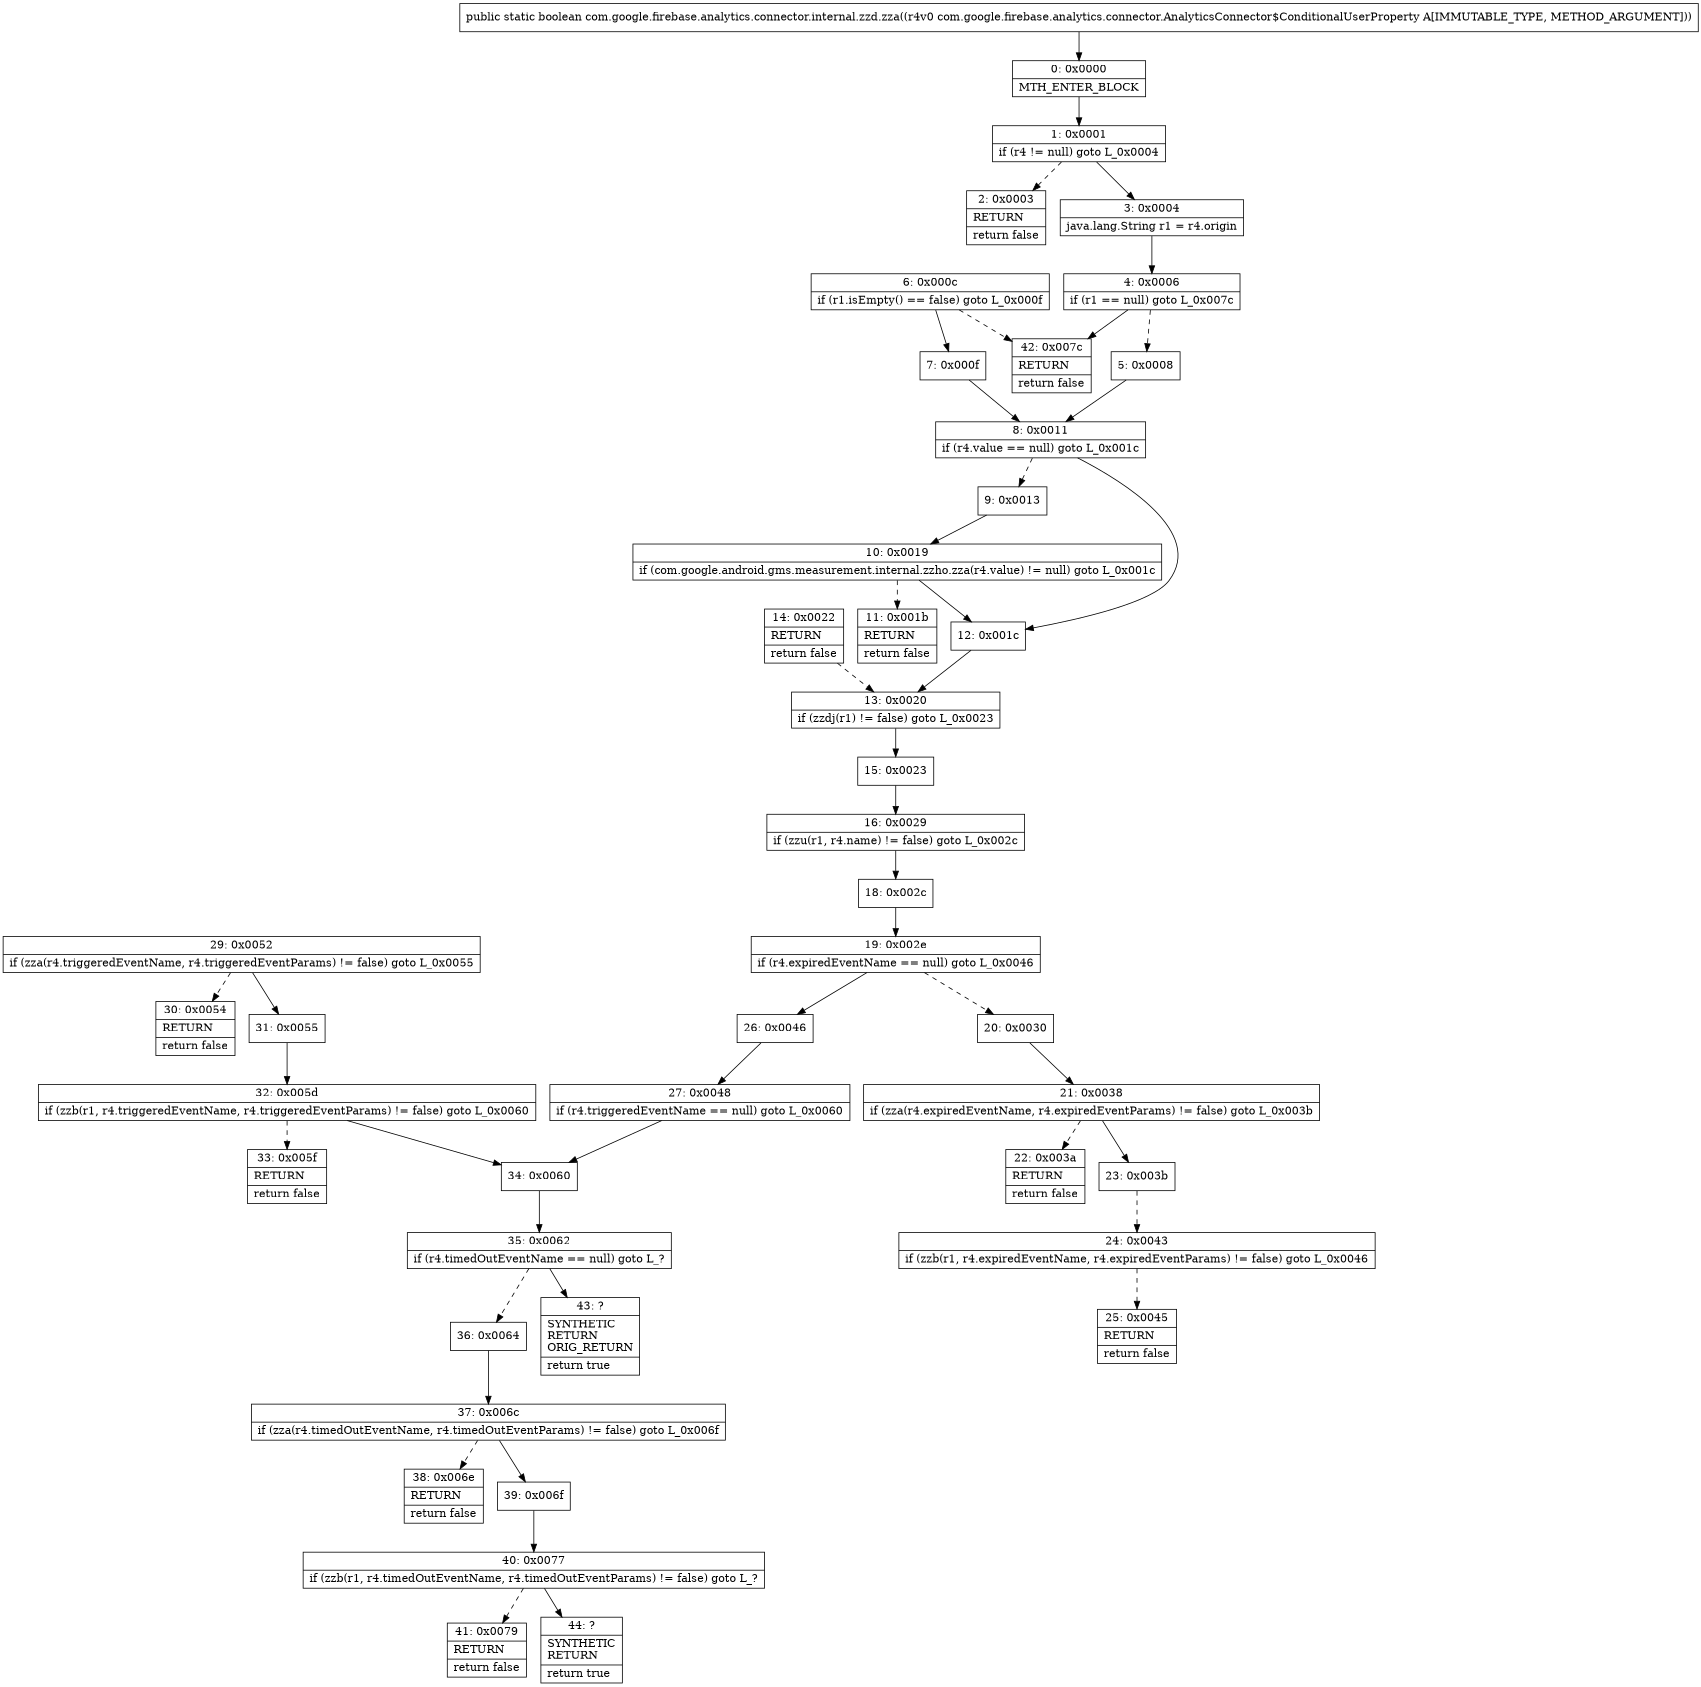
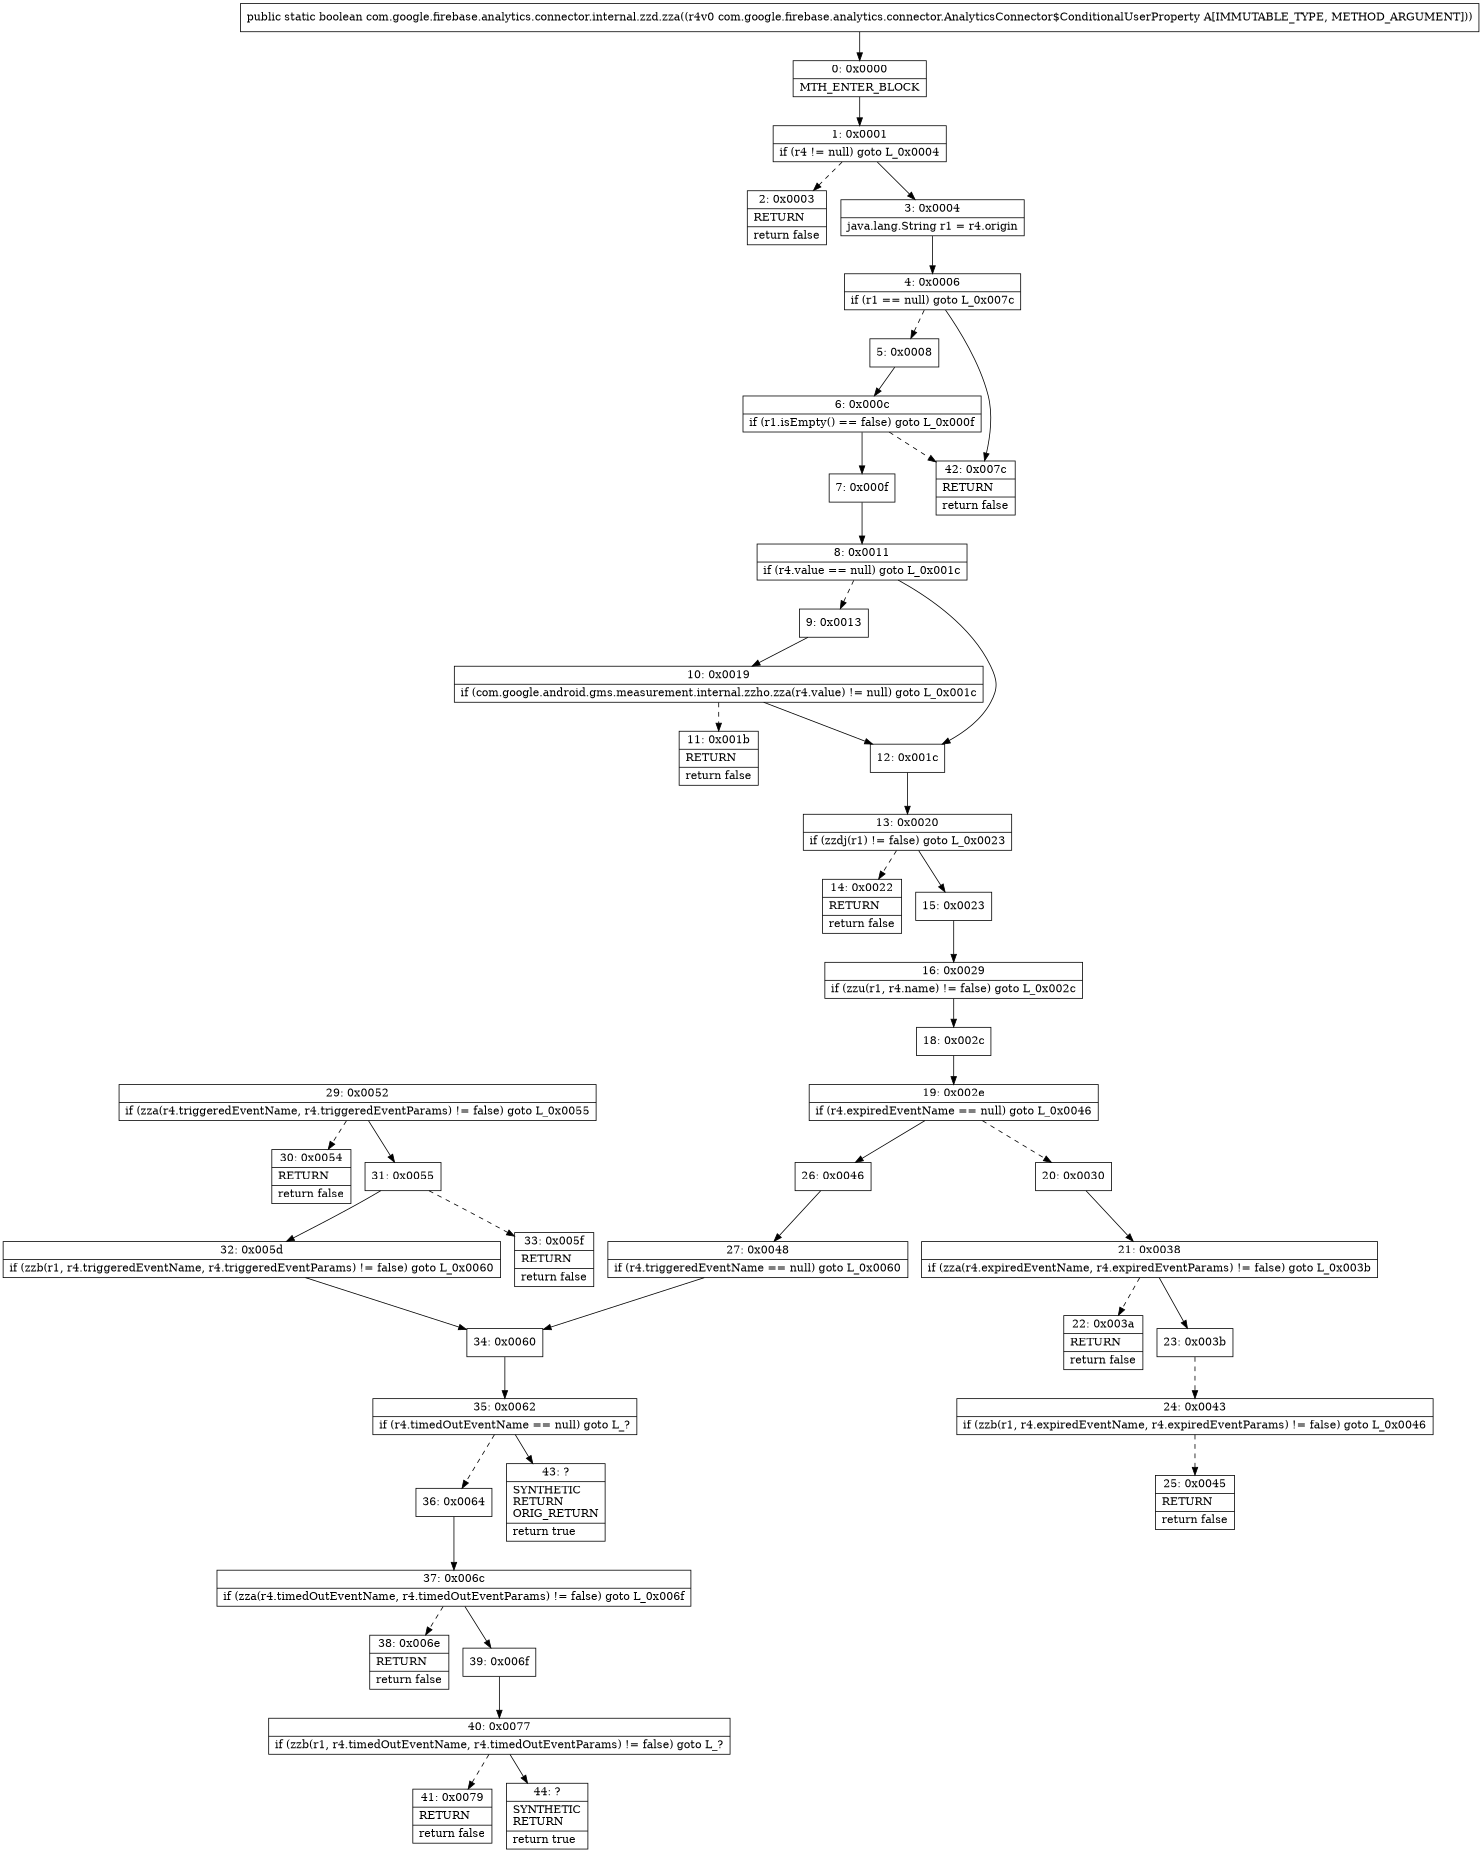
(1099, 399) -> (887, 378)
(852, 675) -> (890, 861)
(287, 1131) -> (468, 1211)
